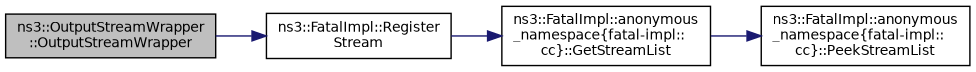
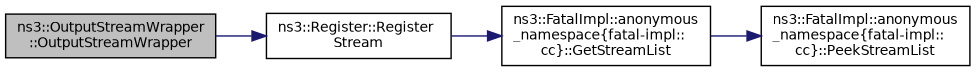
(359, 36) -> (359, 36)
